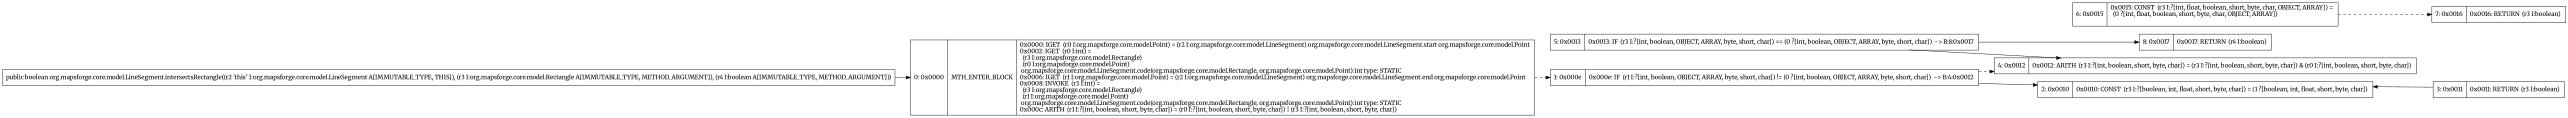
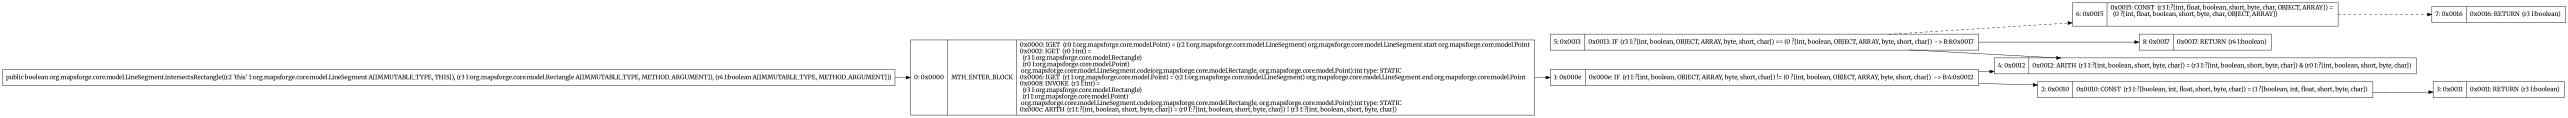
none -> (1978, 29)
(1984, 72) -> (1984, 72)
(1540, 78) -> (1540, 78)
(2405, 87) -> (2401, 92)
